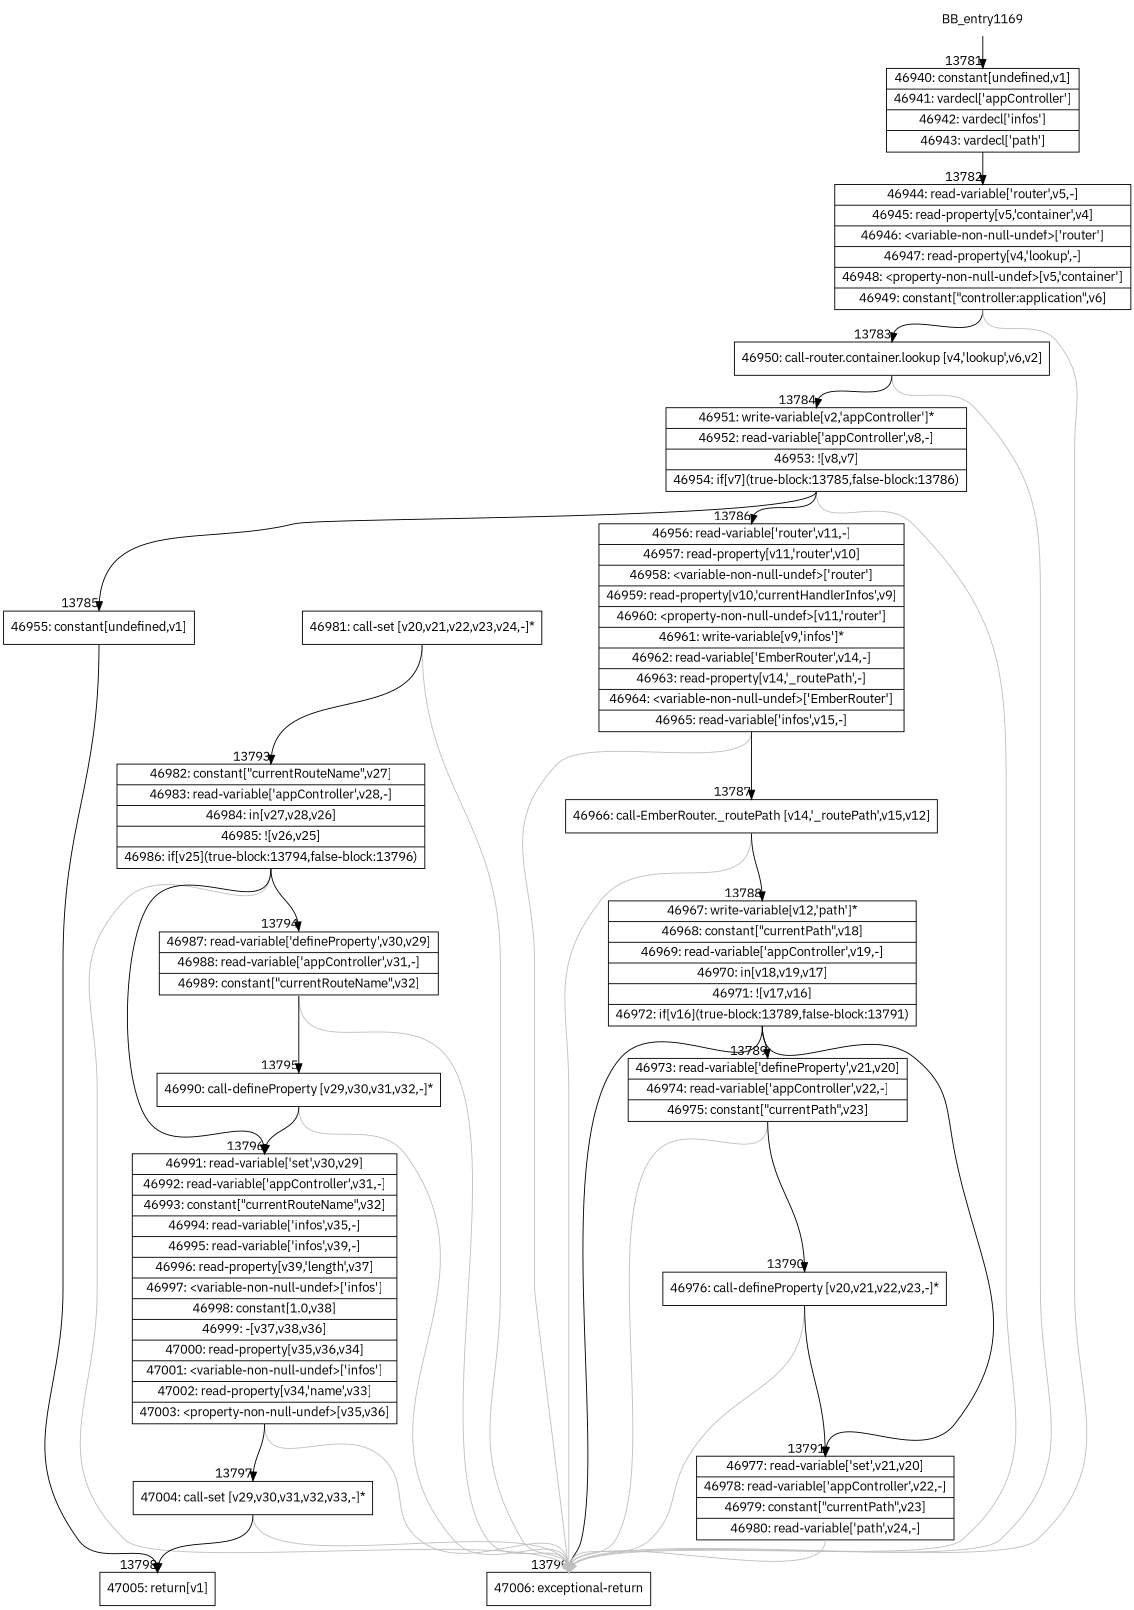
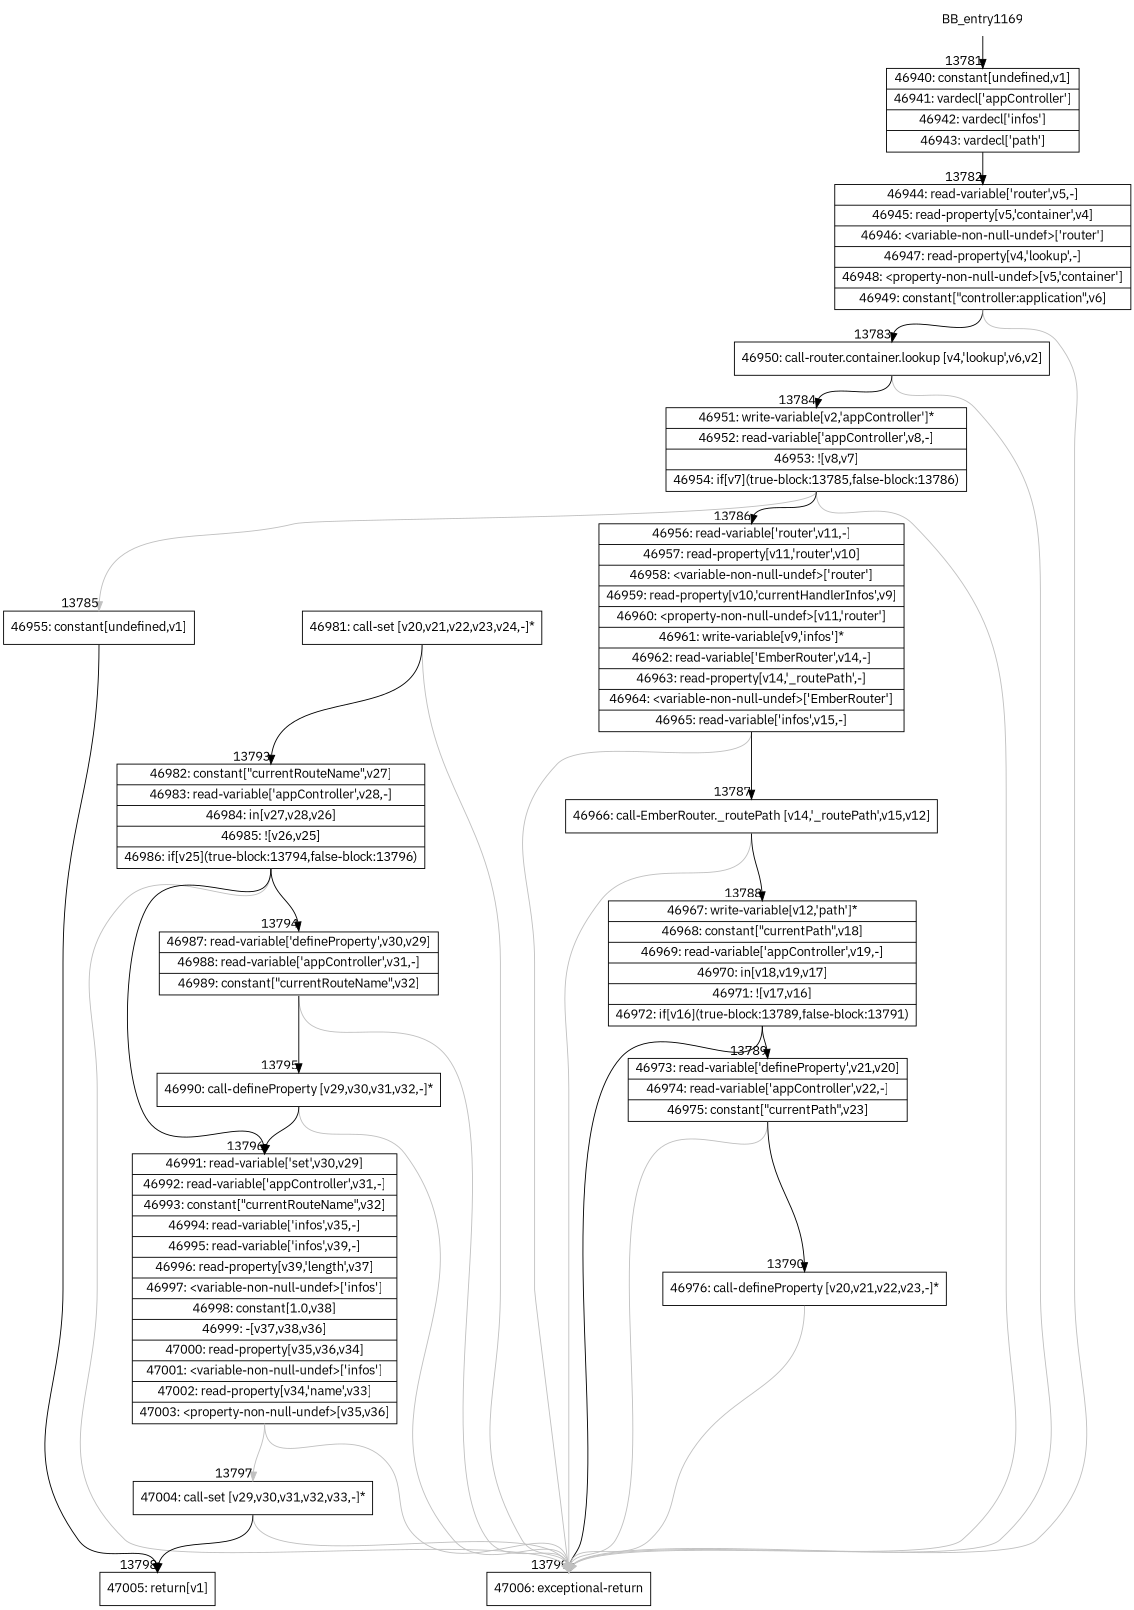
(442, 519) -> (442, 519)
(260, 1448) -> (260, 1448)
(825, 1498) -> none
